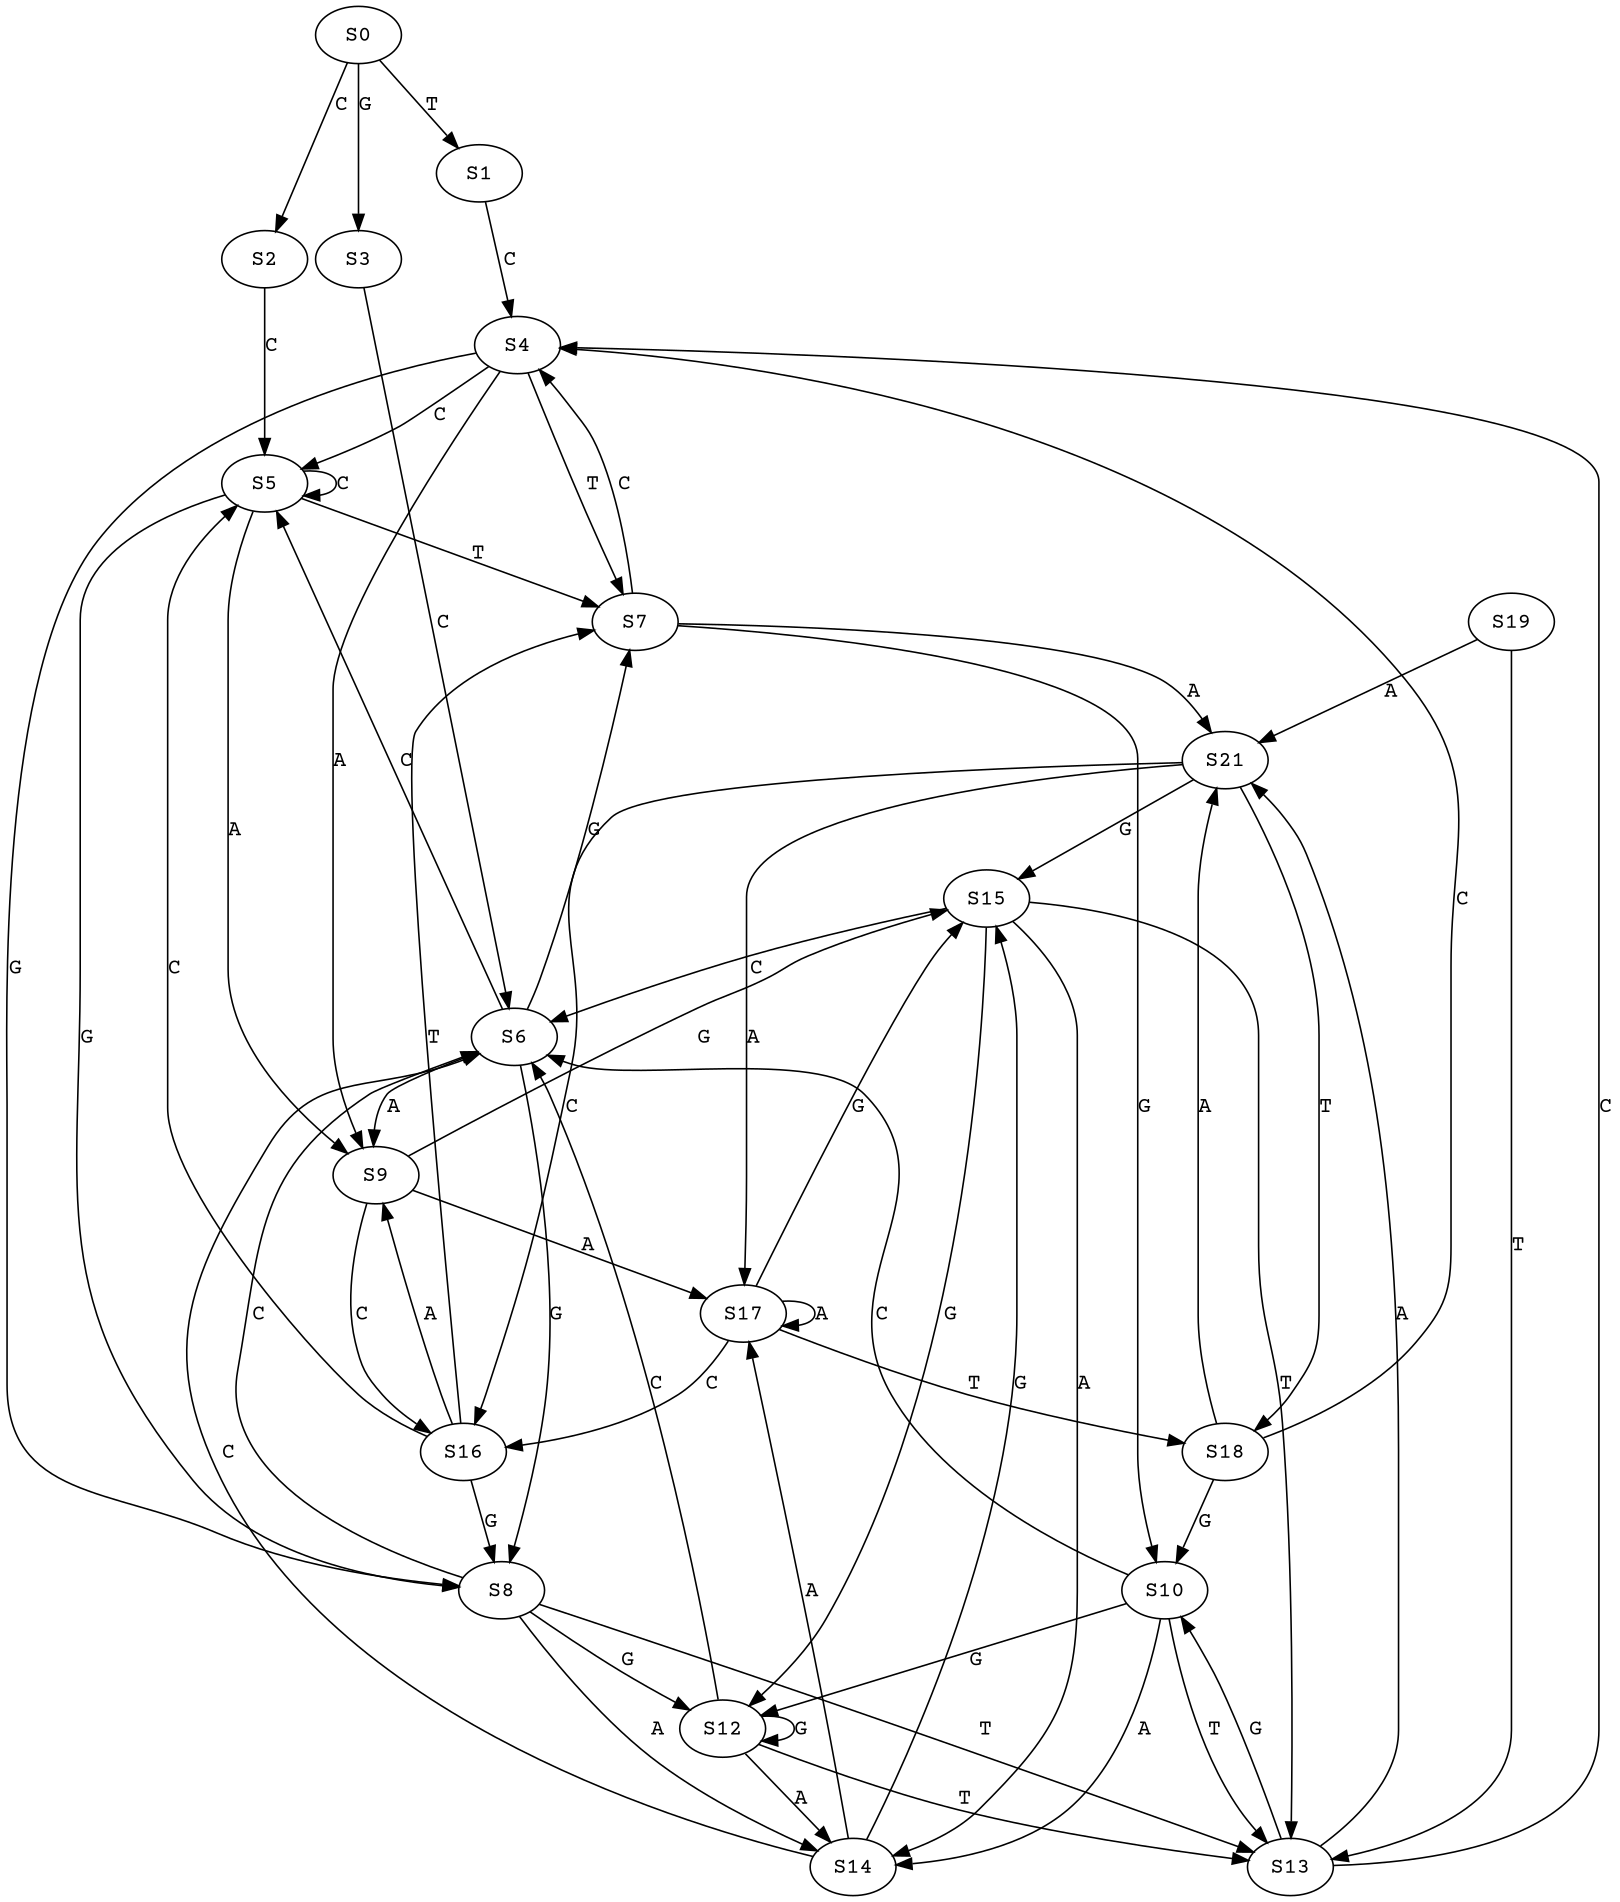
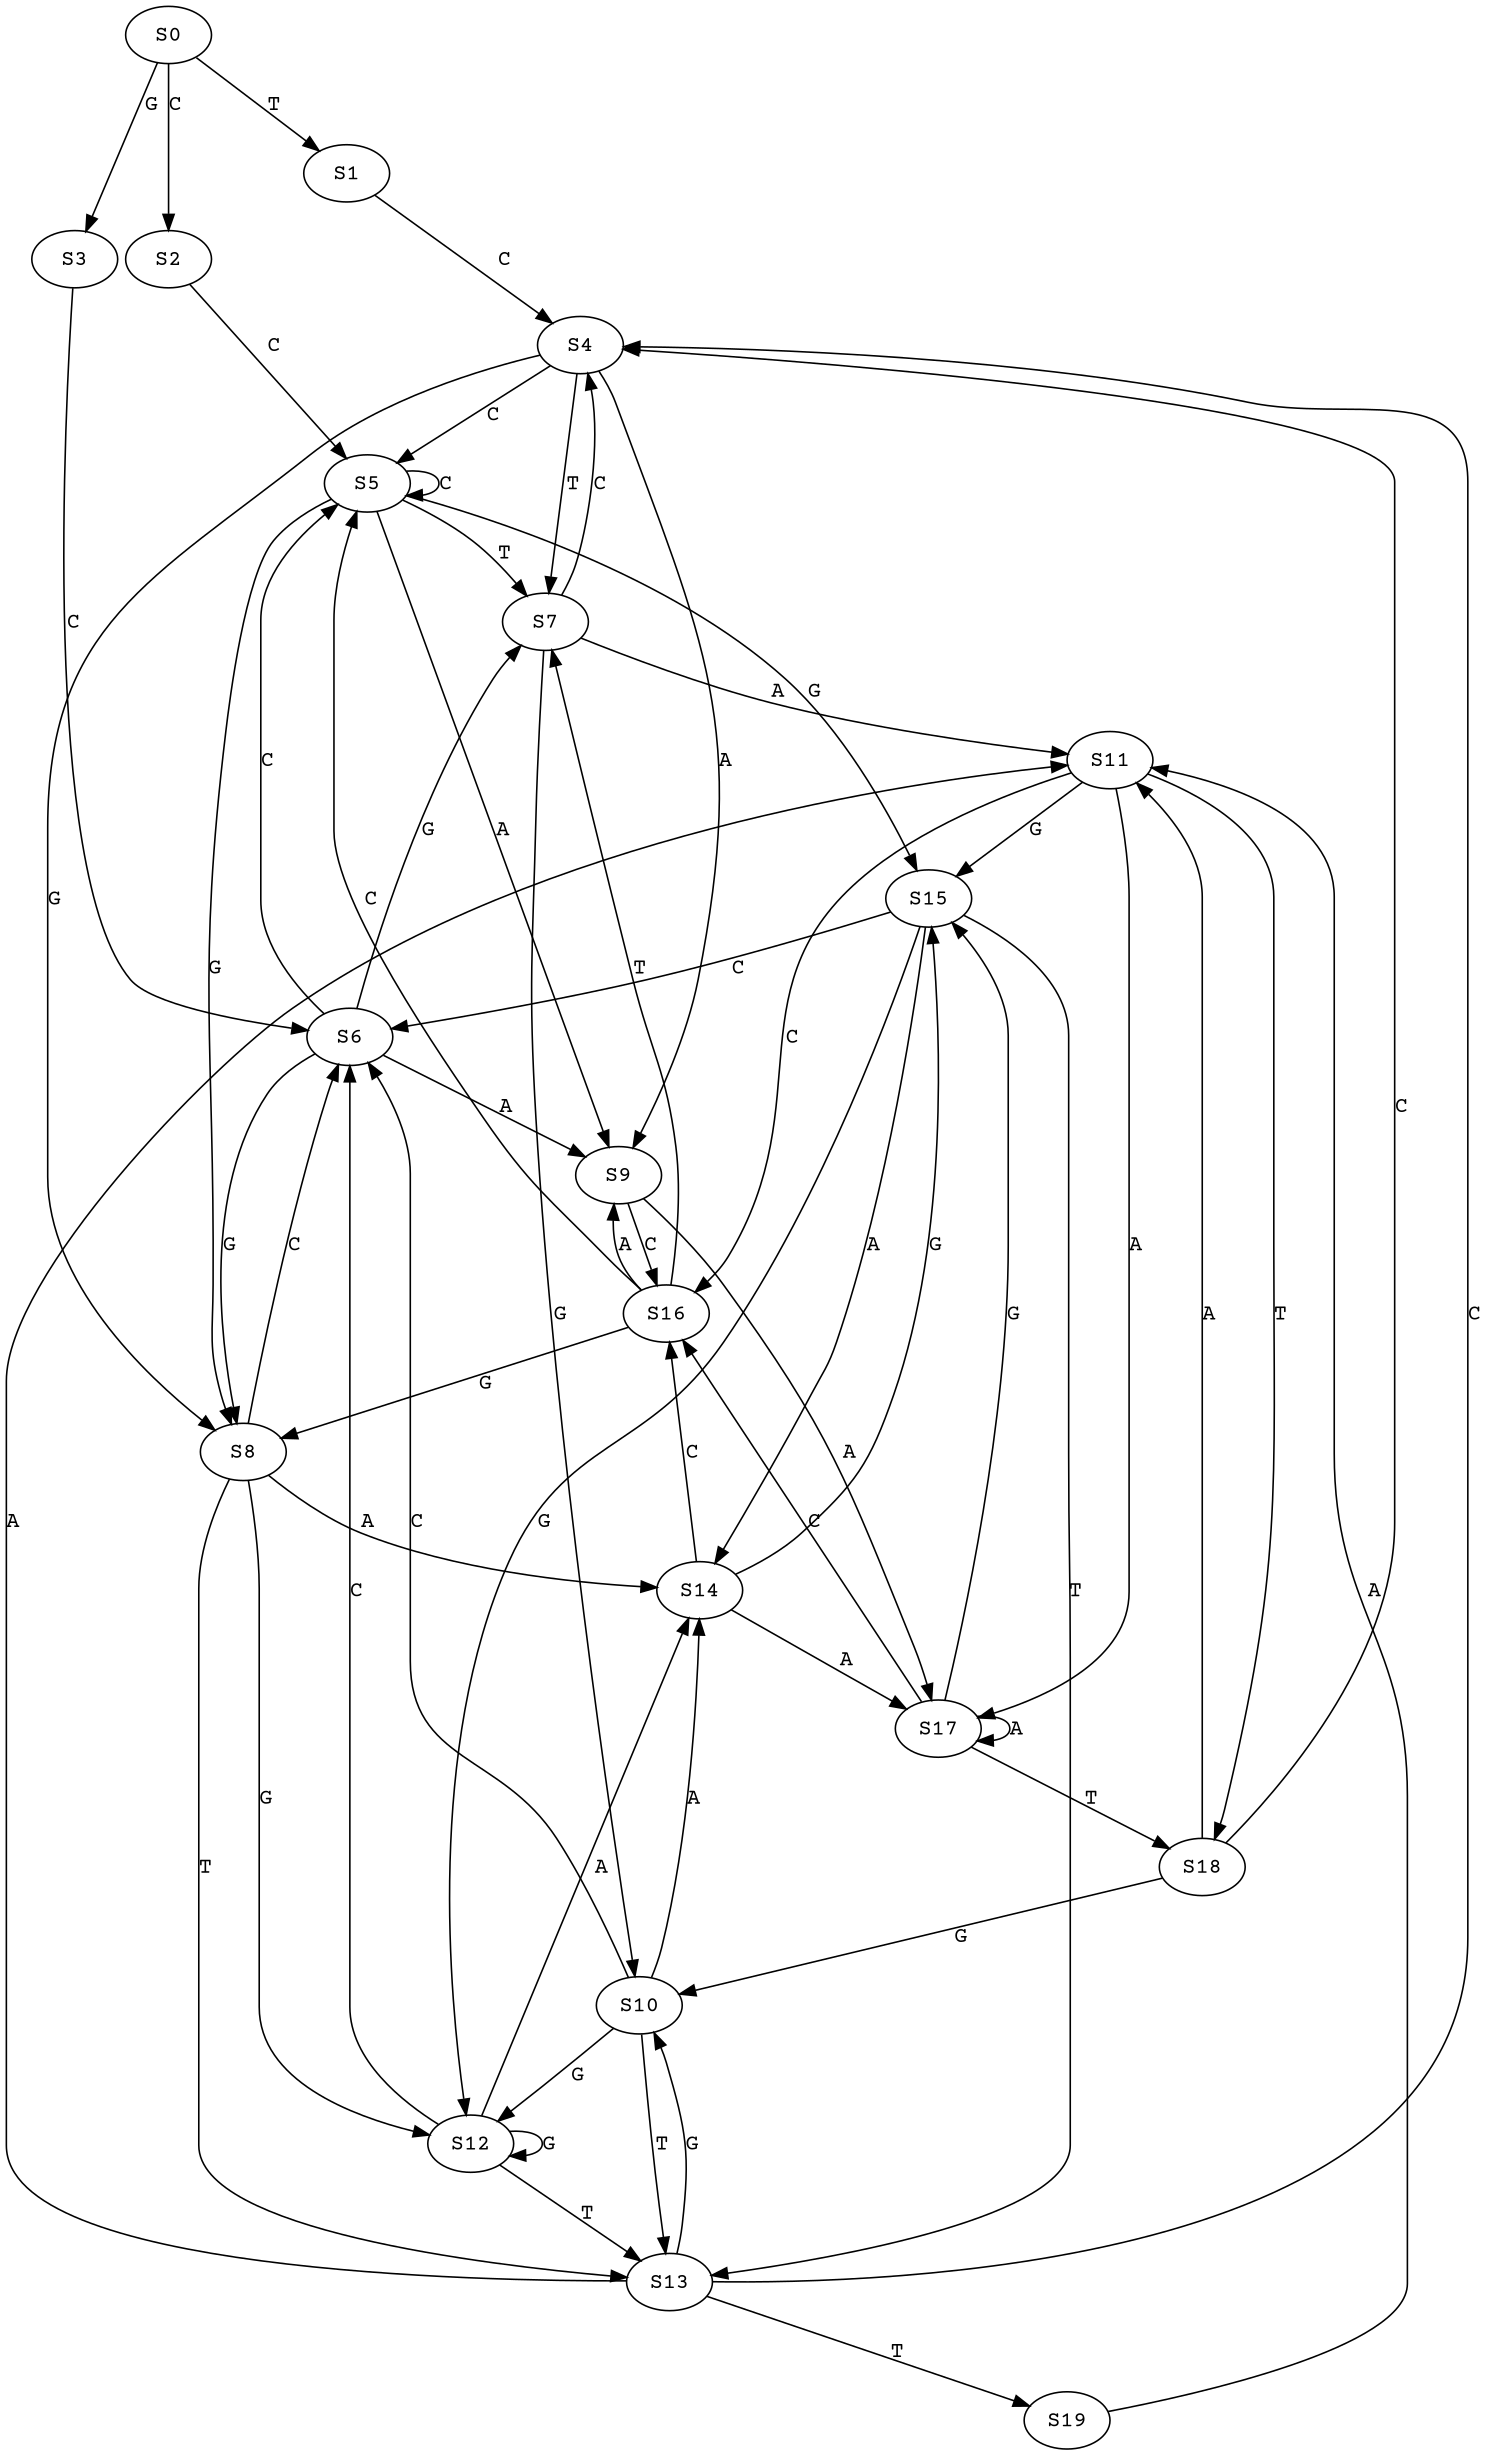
(1225, 760) -> (1110, 760)
(665, 1024) -> (715, 626)
(1511, 1302) -> (861, 2349)
(278, 1566) -> (684, 1460)
